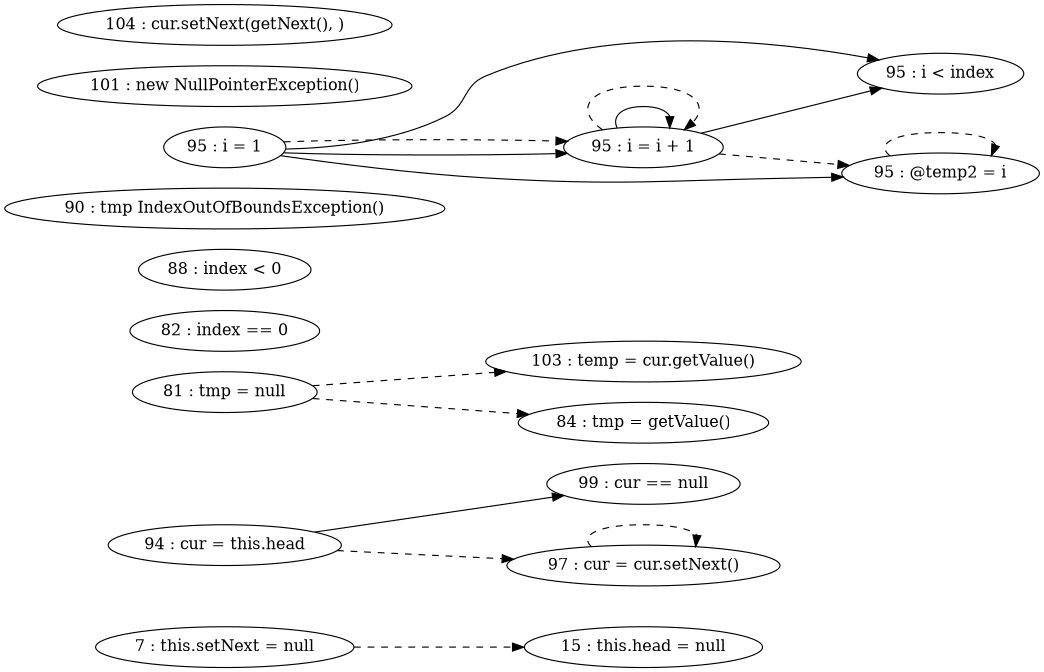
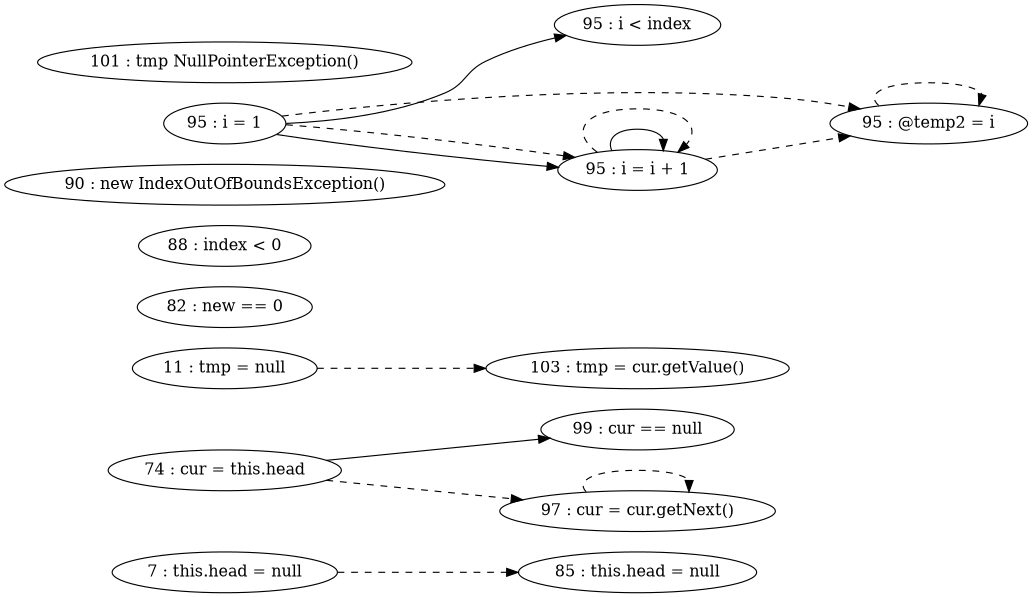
(225, 25) -> none
(225, 86) -> (225, 62)
(786, 112) -> none
(556, 181) -> (565, 94)
(225, 209) -> (225, 185)
(225, 331) -> (225, 307)
(643, 362) -> (638, 368)
(225, 392) -> (225, 368)
(643, 423) -> none
(225, 545) -> (225, 470)
(643, 566) -> (638, 511)
(225, 647) -> (225, 572)
(643, 647) -> (638, 572)
